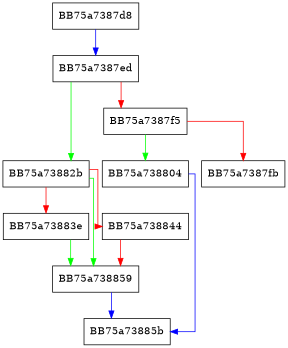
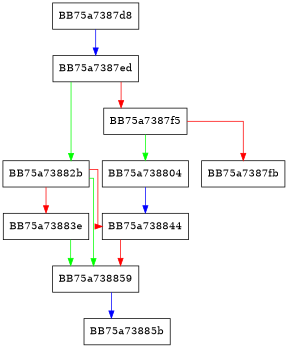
(195, 258) -> (145, 196)
